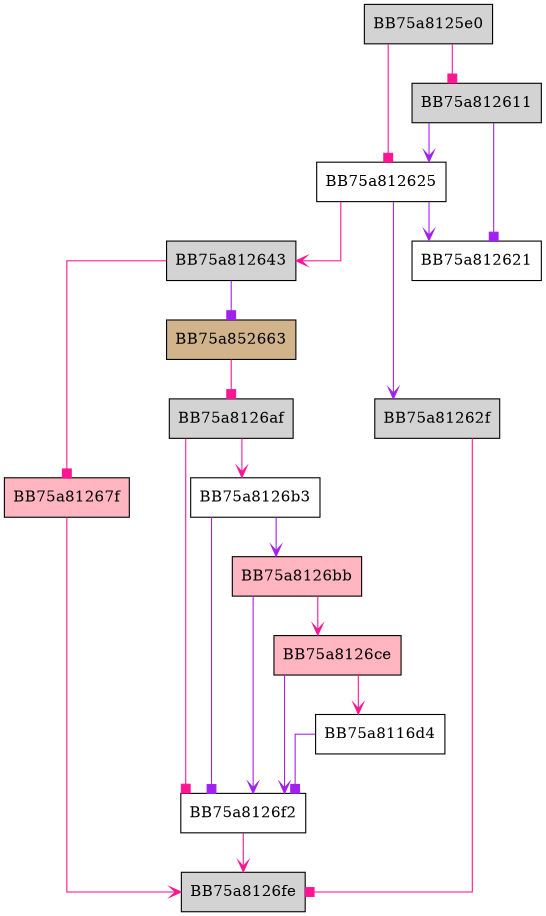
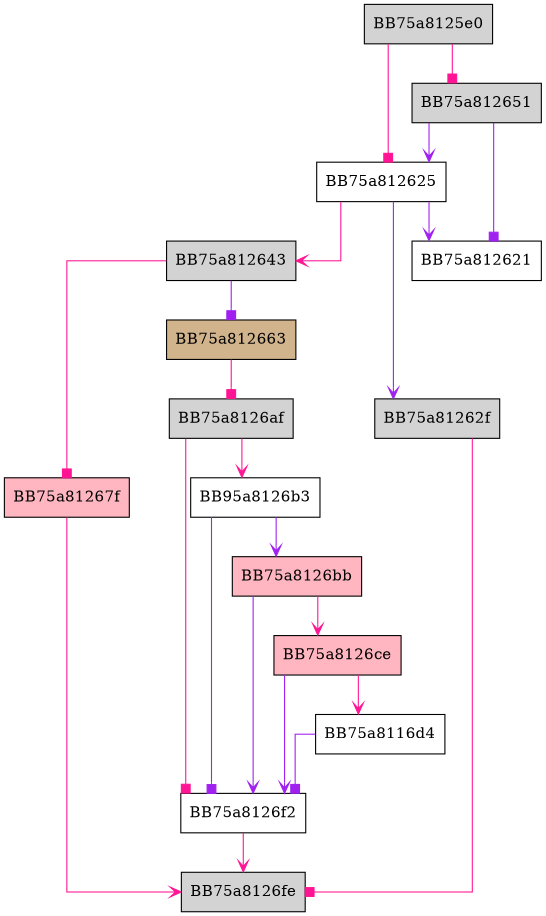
(477, 103) -> (477, 103)
(231, 340) -> (231, 340)
(255, 498) -> (255, 498)
